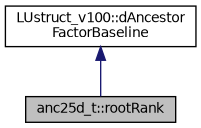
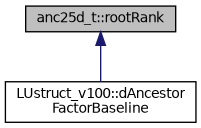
(101, 78) -> (101, 64)
